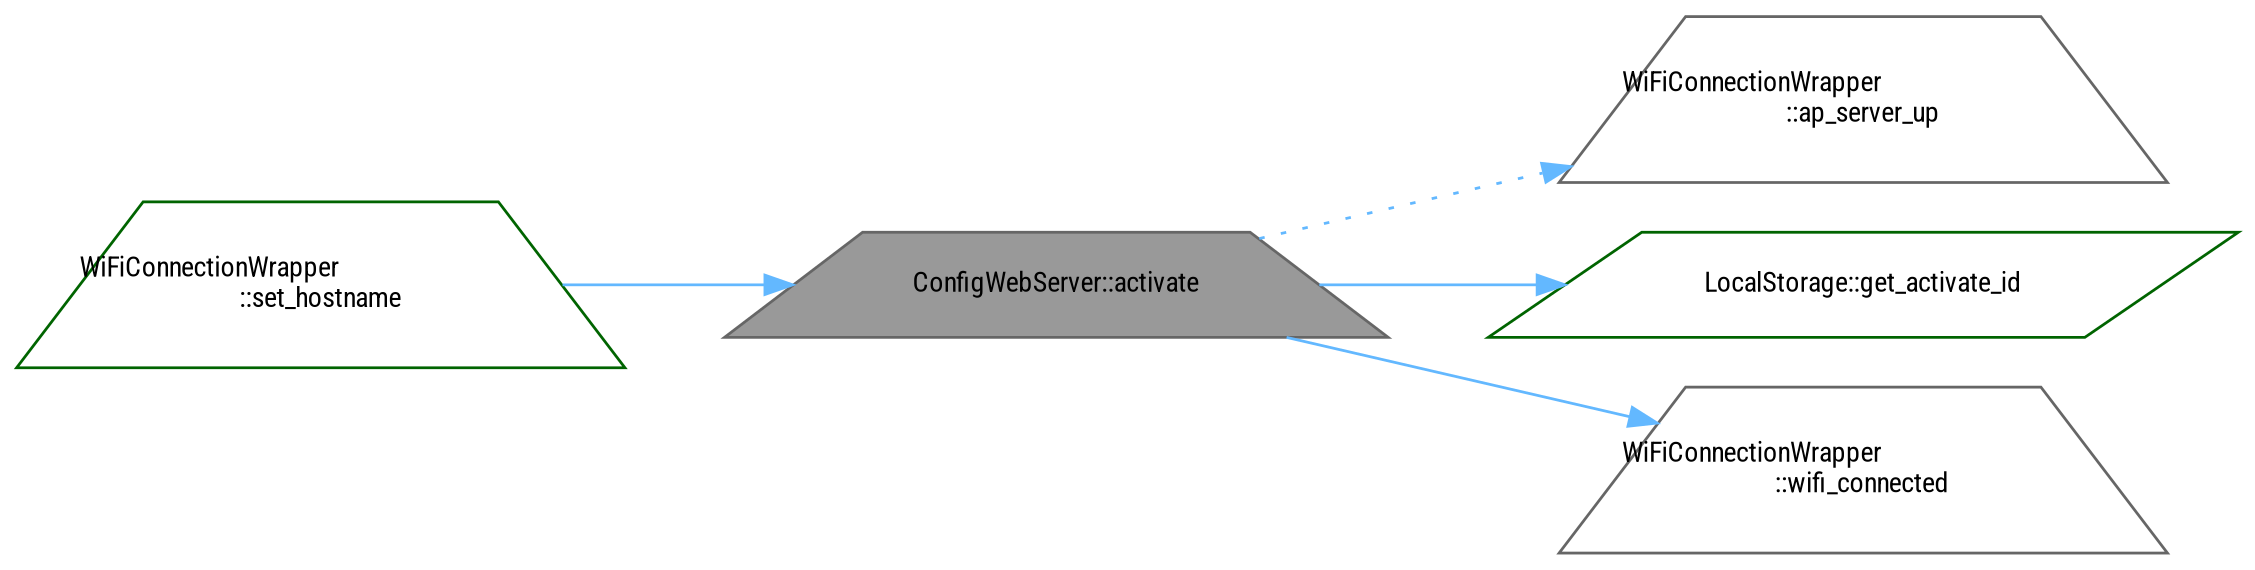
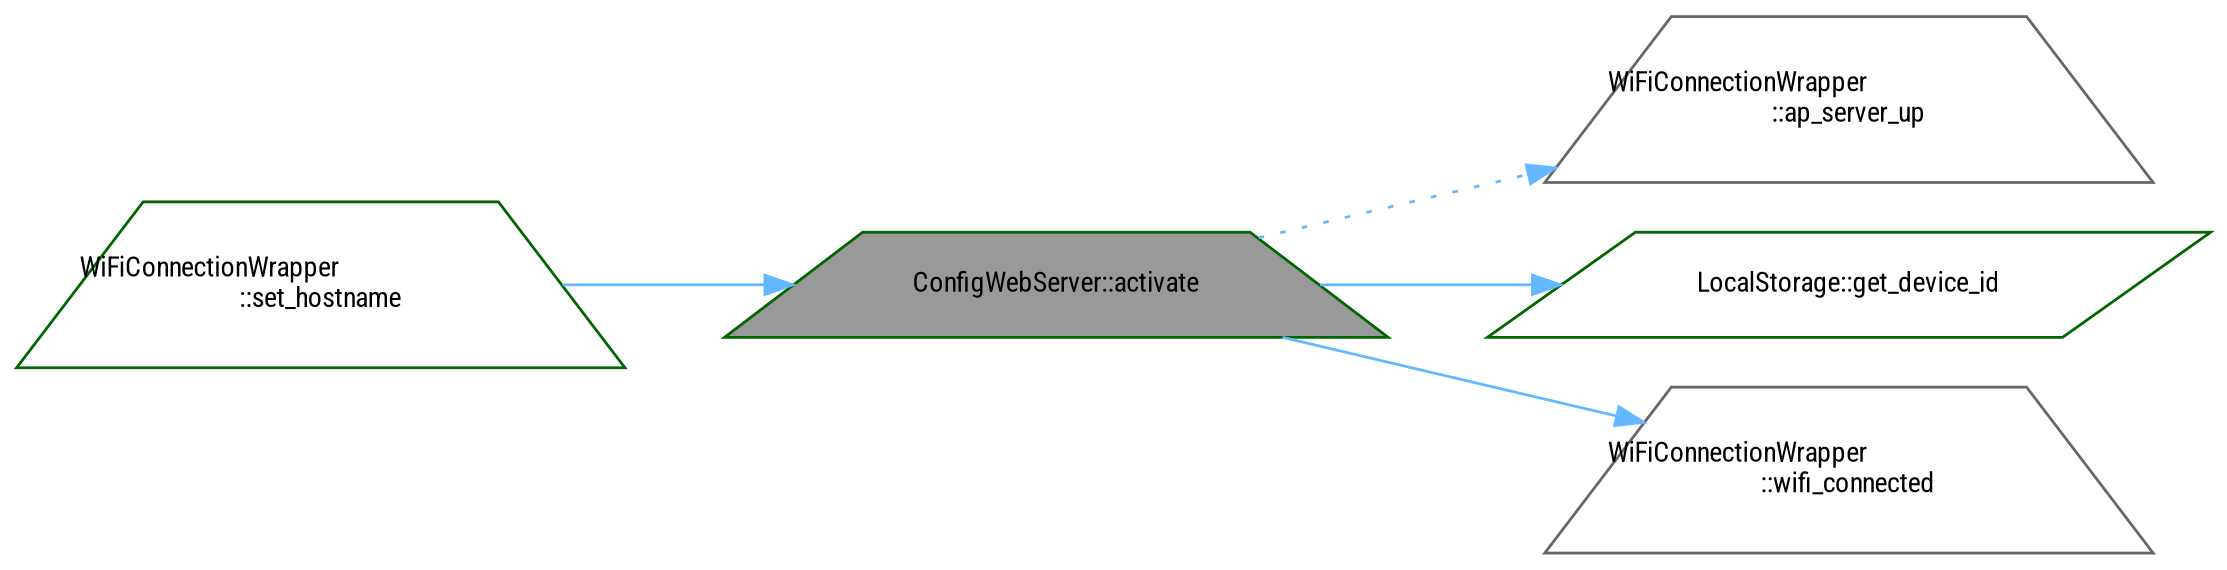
(1056, 285) -> (1056, 285)
(1863, 285) -> (1849, 285)
